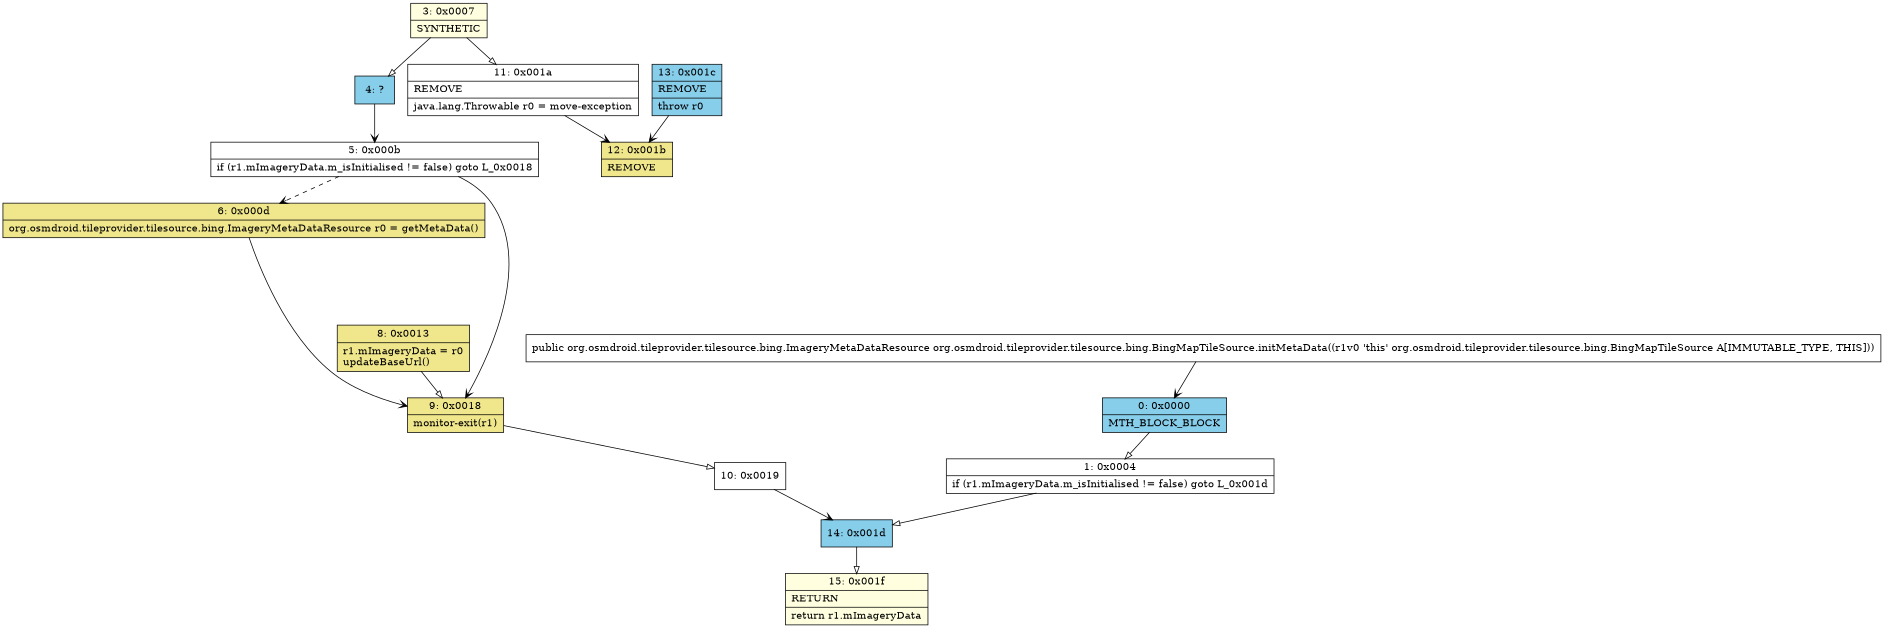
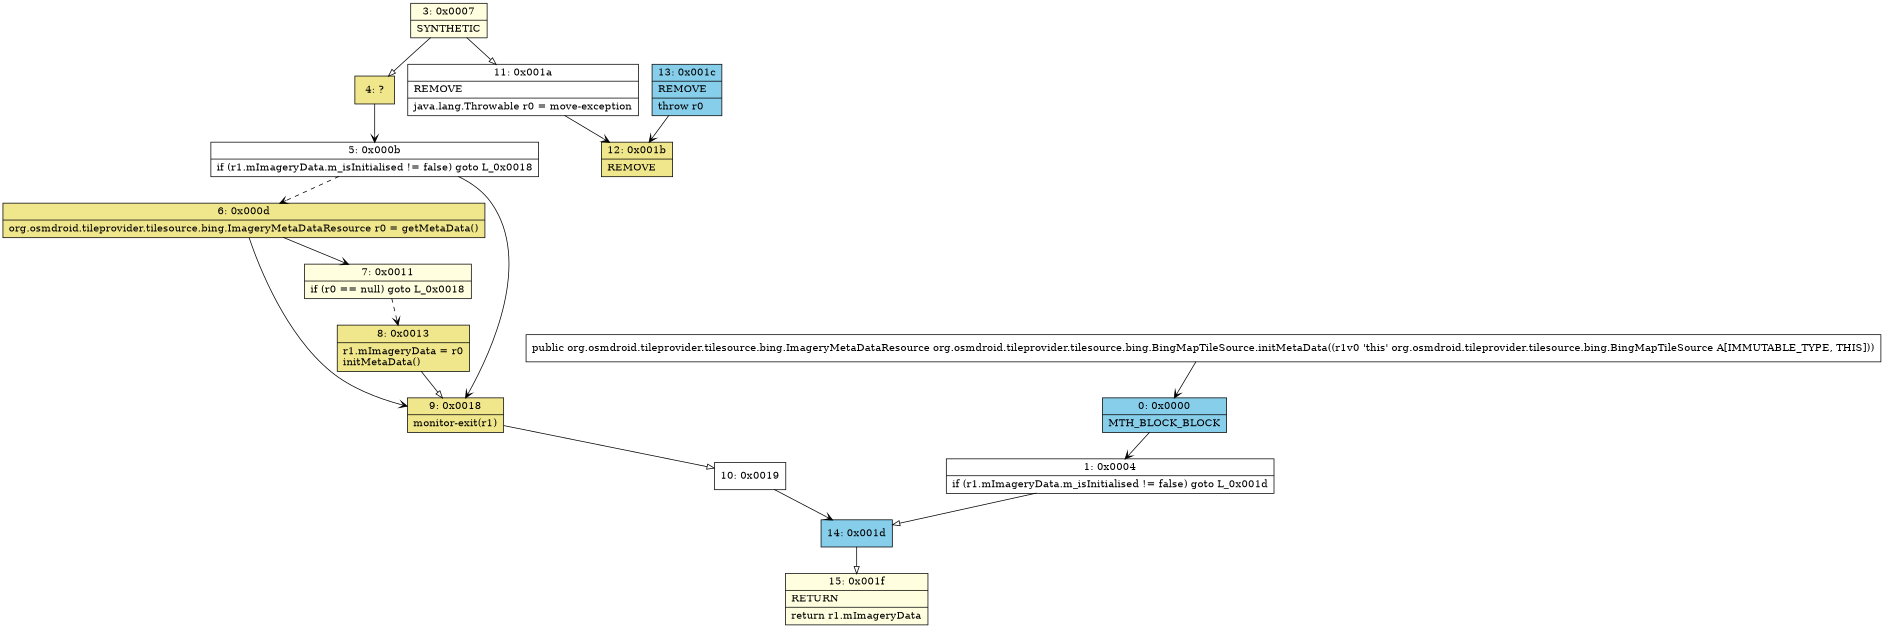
(375, 90) -> (375, 90)
none -> (388, 281)
(386, 362) -> (382, 362)
(1140, 443) -> (1140, 443)
